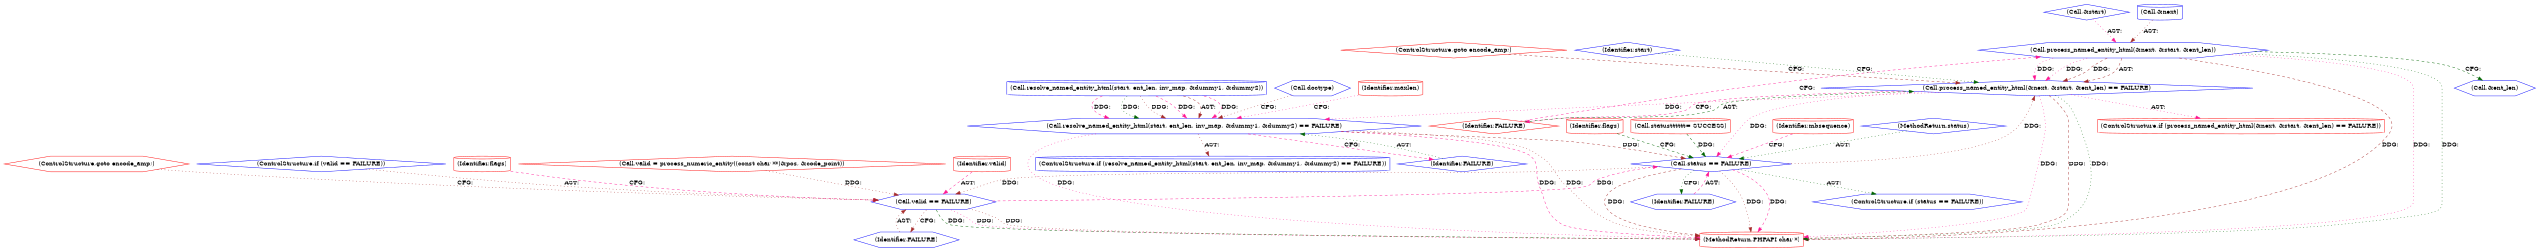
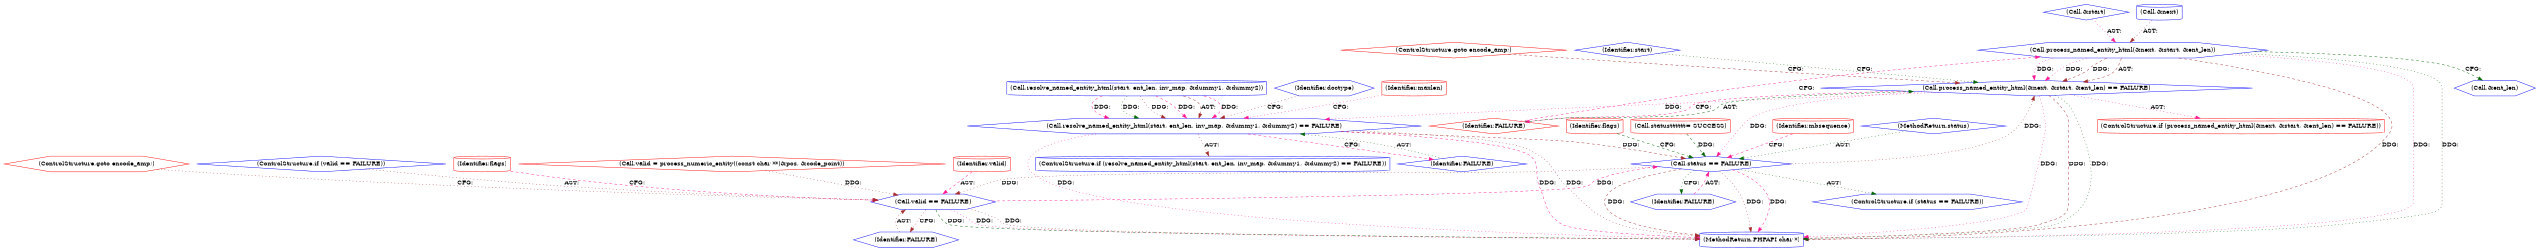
(1313, 88) -> (1324, 88)
(1752, 240) -> (1752, 240)
